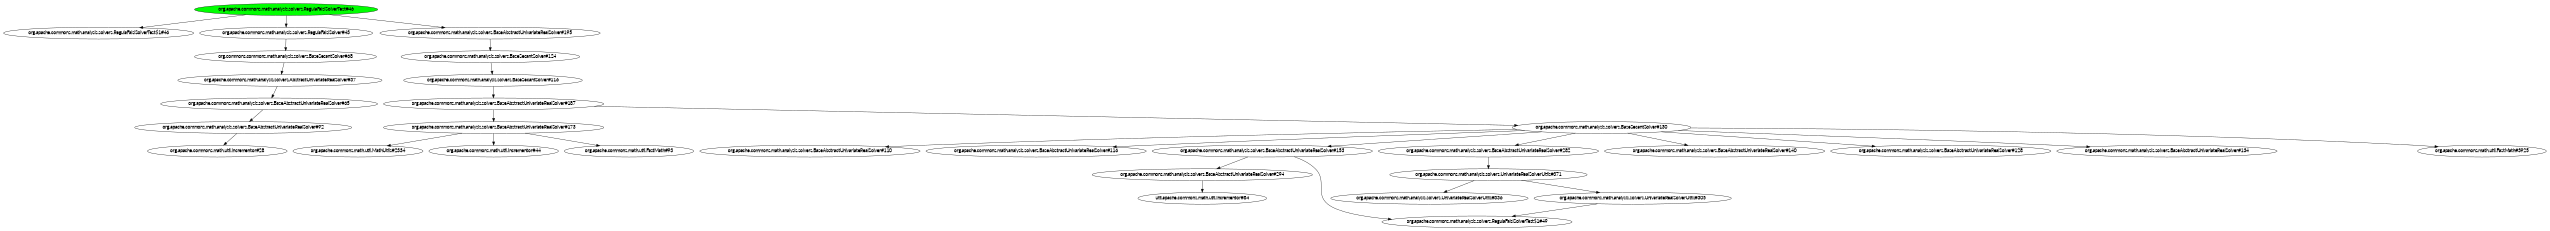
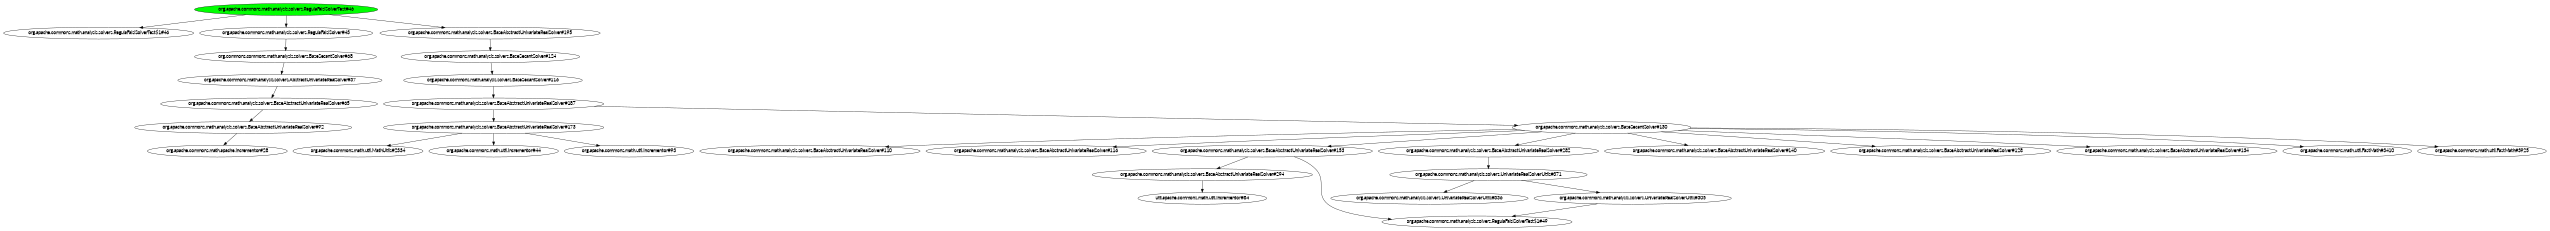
(217, 151) -> (217, 151)
(629, 151) -> (629, 151)
none -> (2347, 151)
